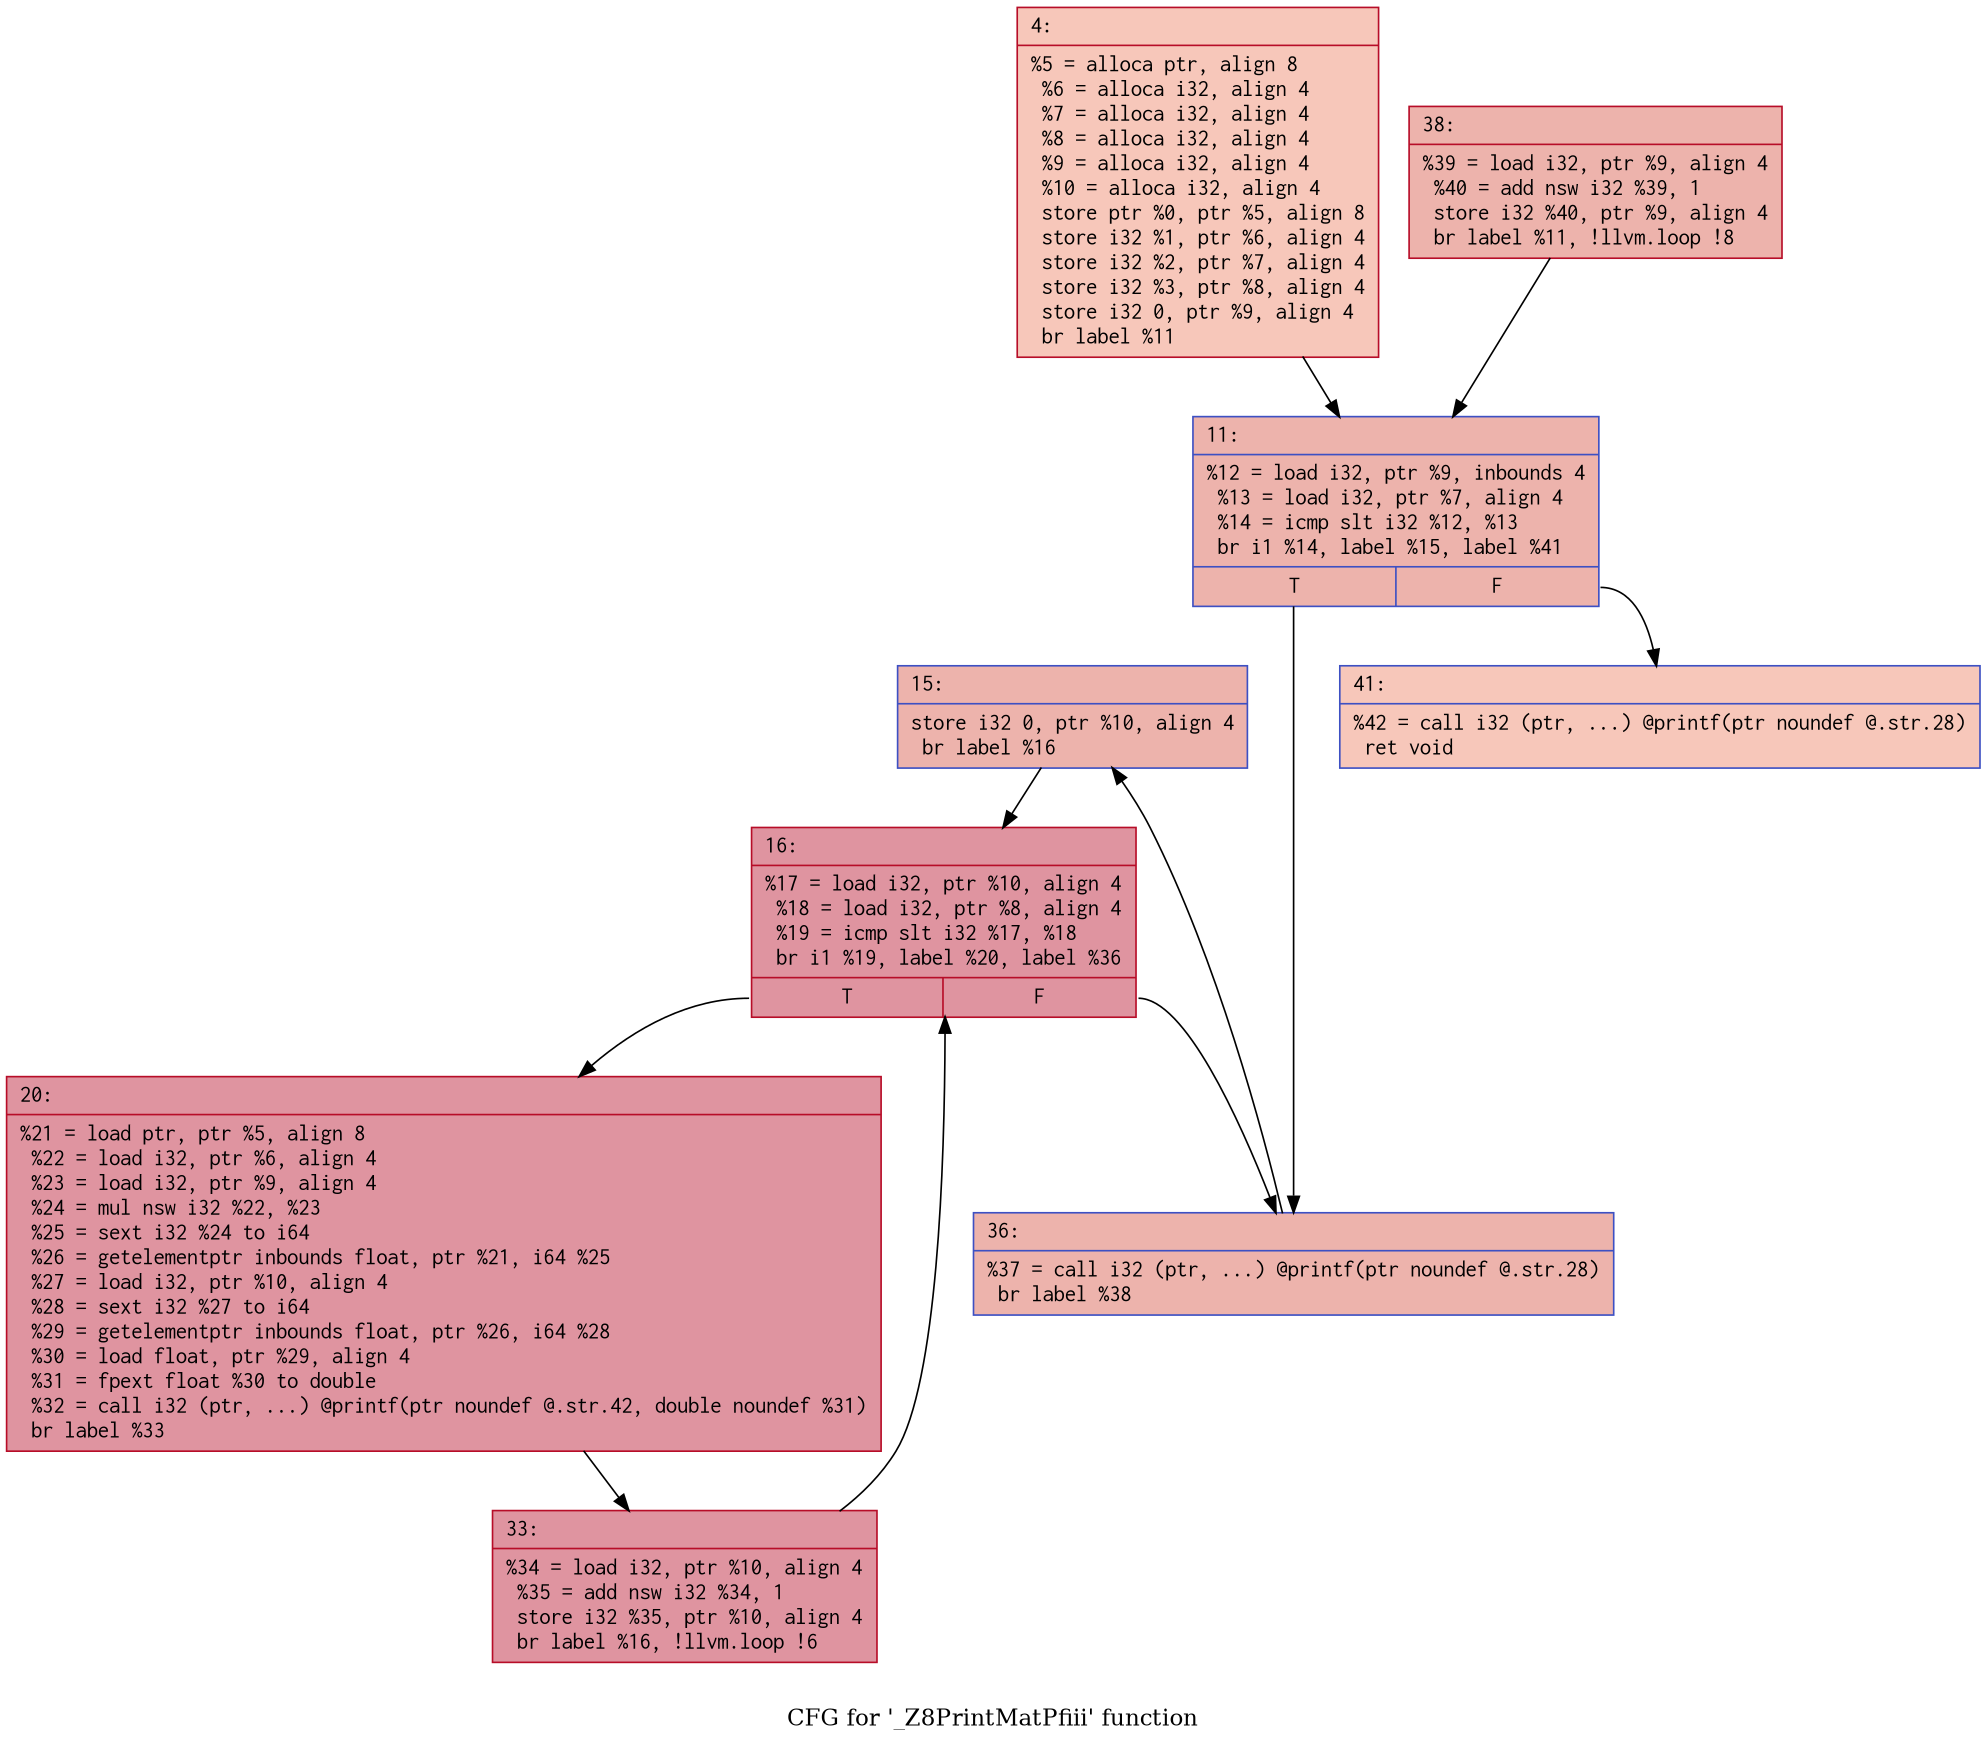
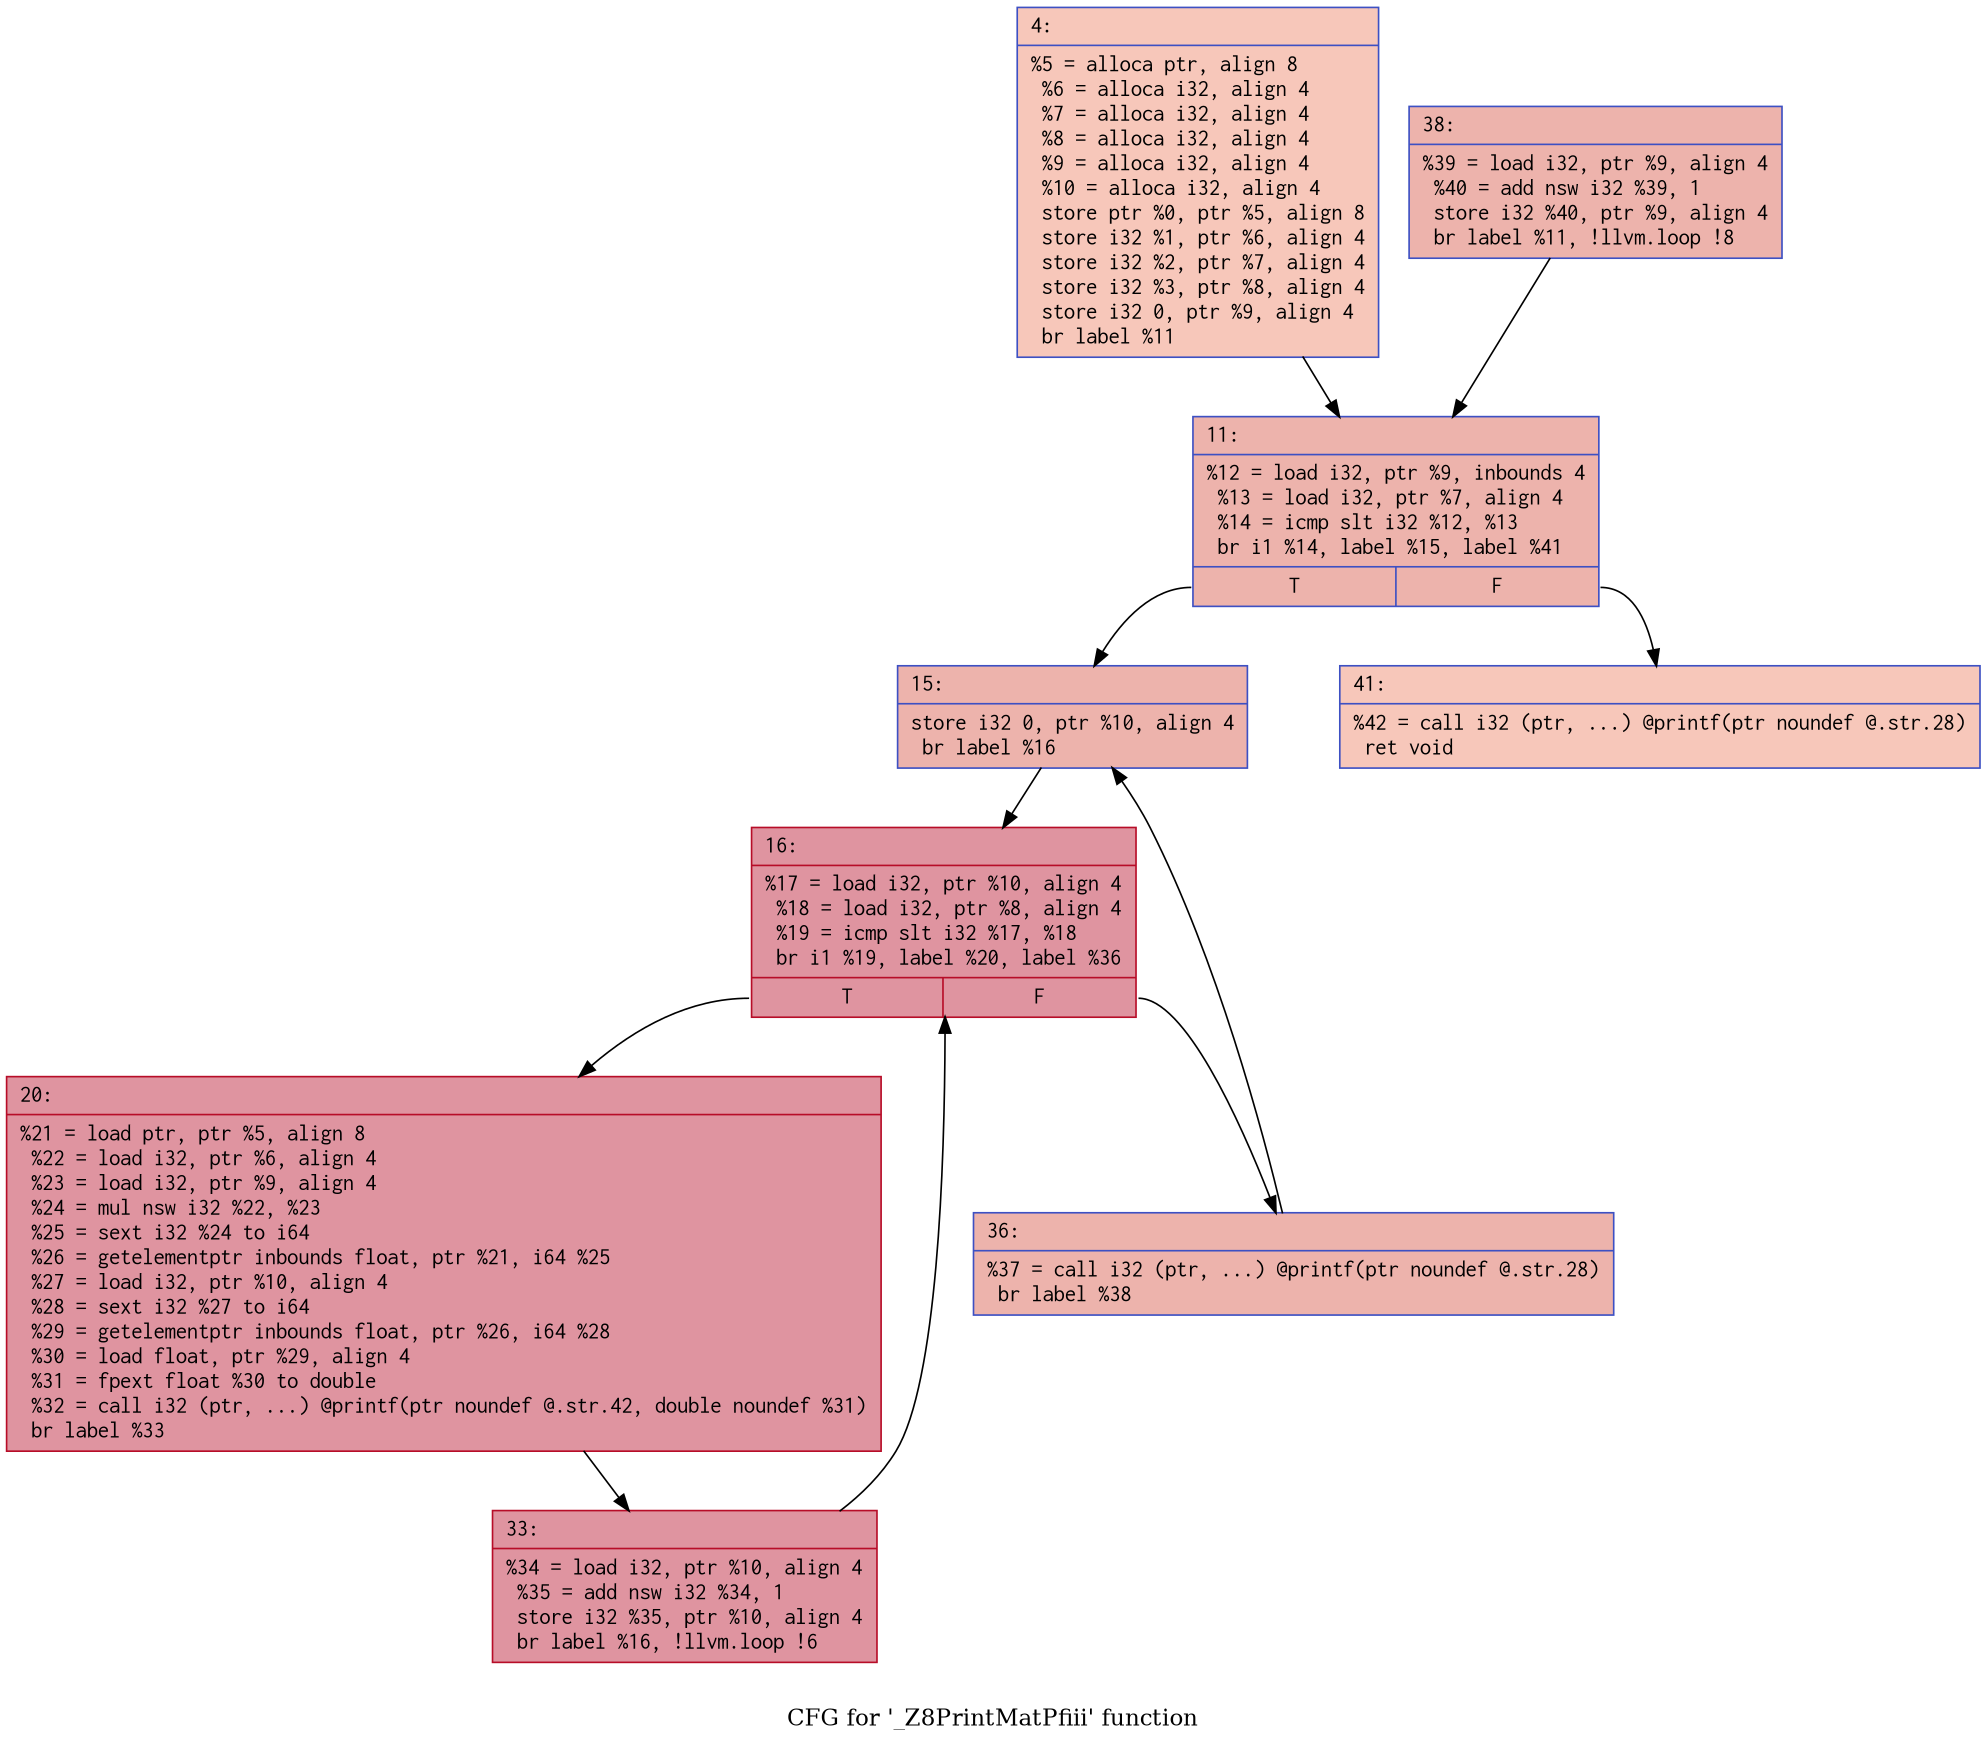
(1198, 182) -> (1198, 182)
(1596, 182) -> (1596, 182)
(1294, 901) -> (1139, 608)
